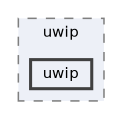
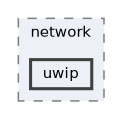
(61, 33) -> (61, 33)
